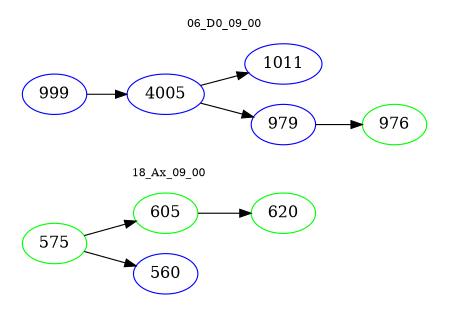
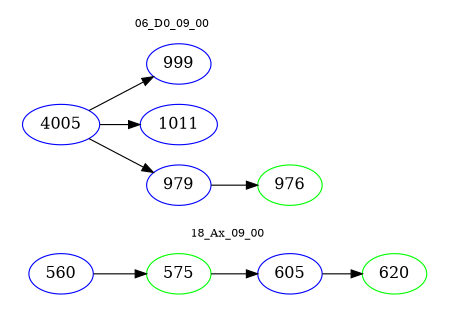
(101, 94) -> (116, 96)
(166, 213) -> (290, 274)
(105, 257) -> (114, 274)
